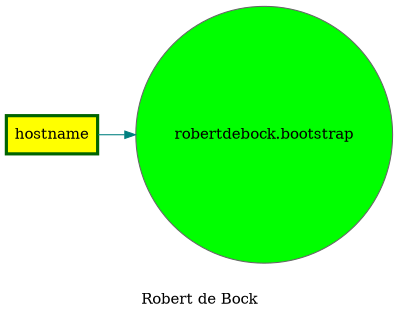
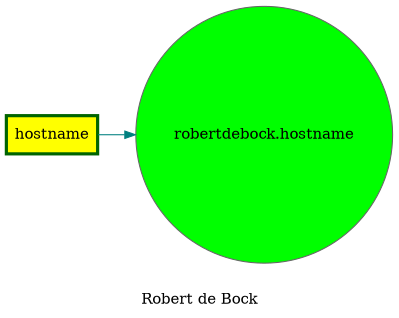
(264, 135) -> (264, 135)
